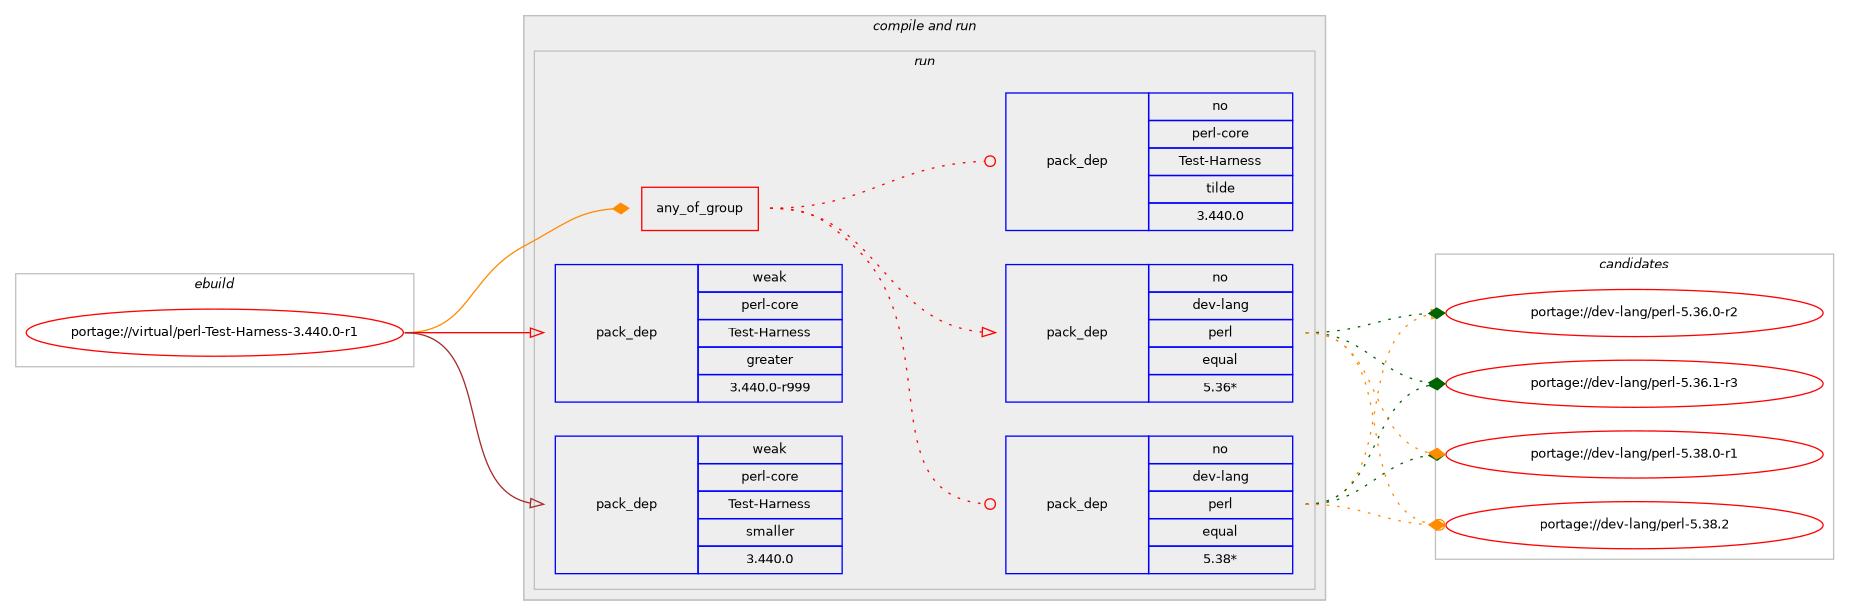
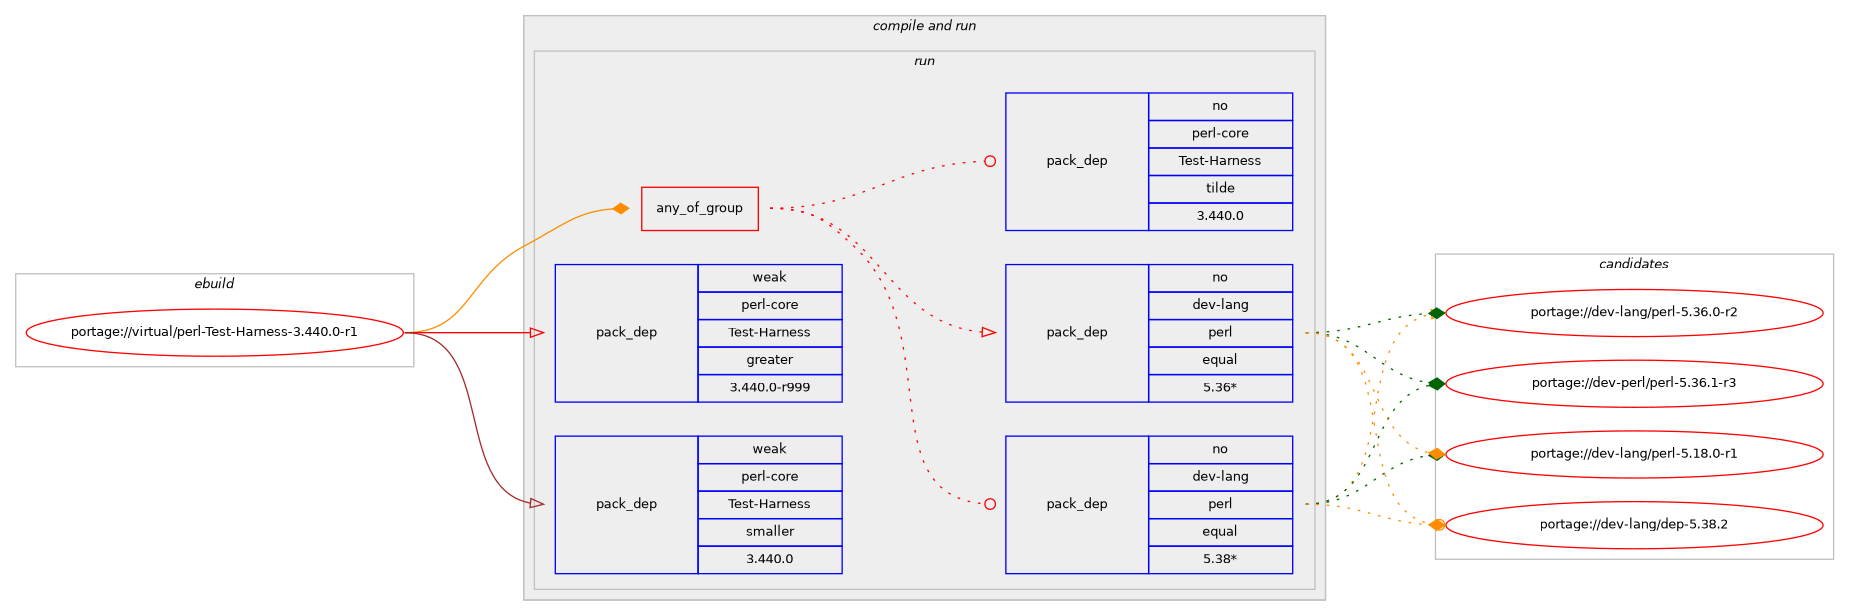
(1635, 384) -> (1635, 384)
(1635, 454) -> (1635, 454)
(1635, 525) -> (1635, 525)
